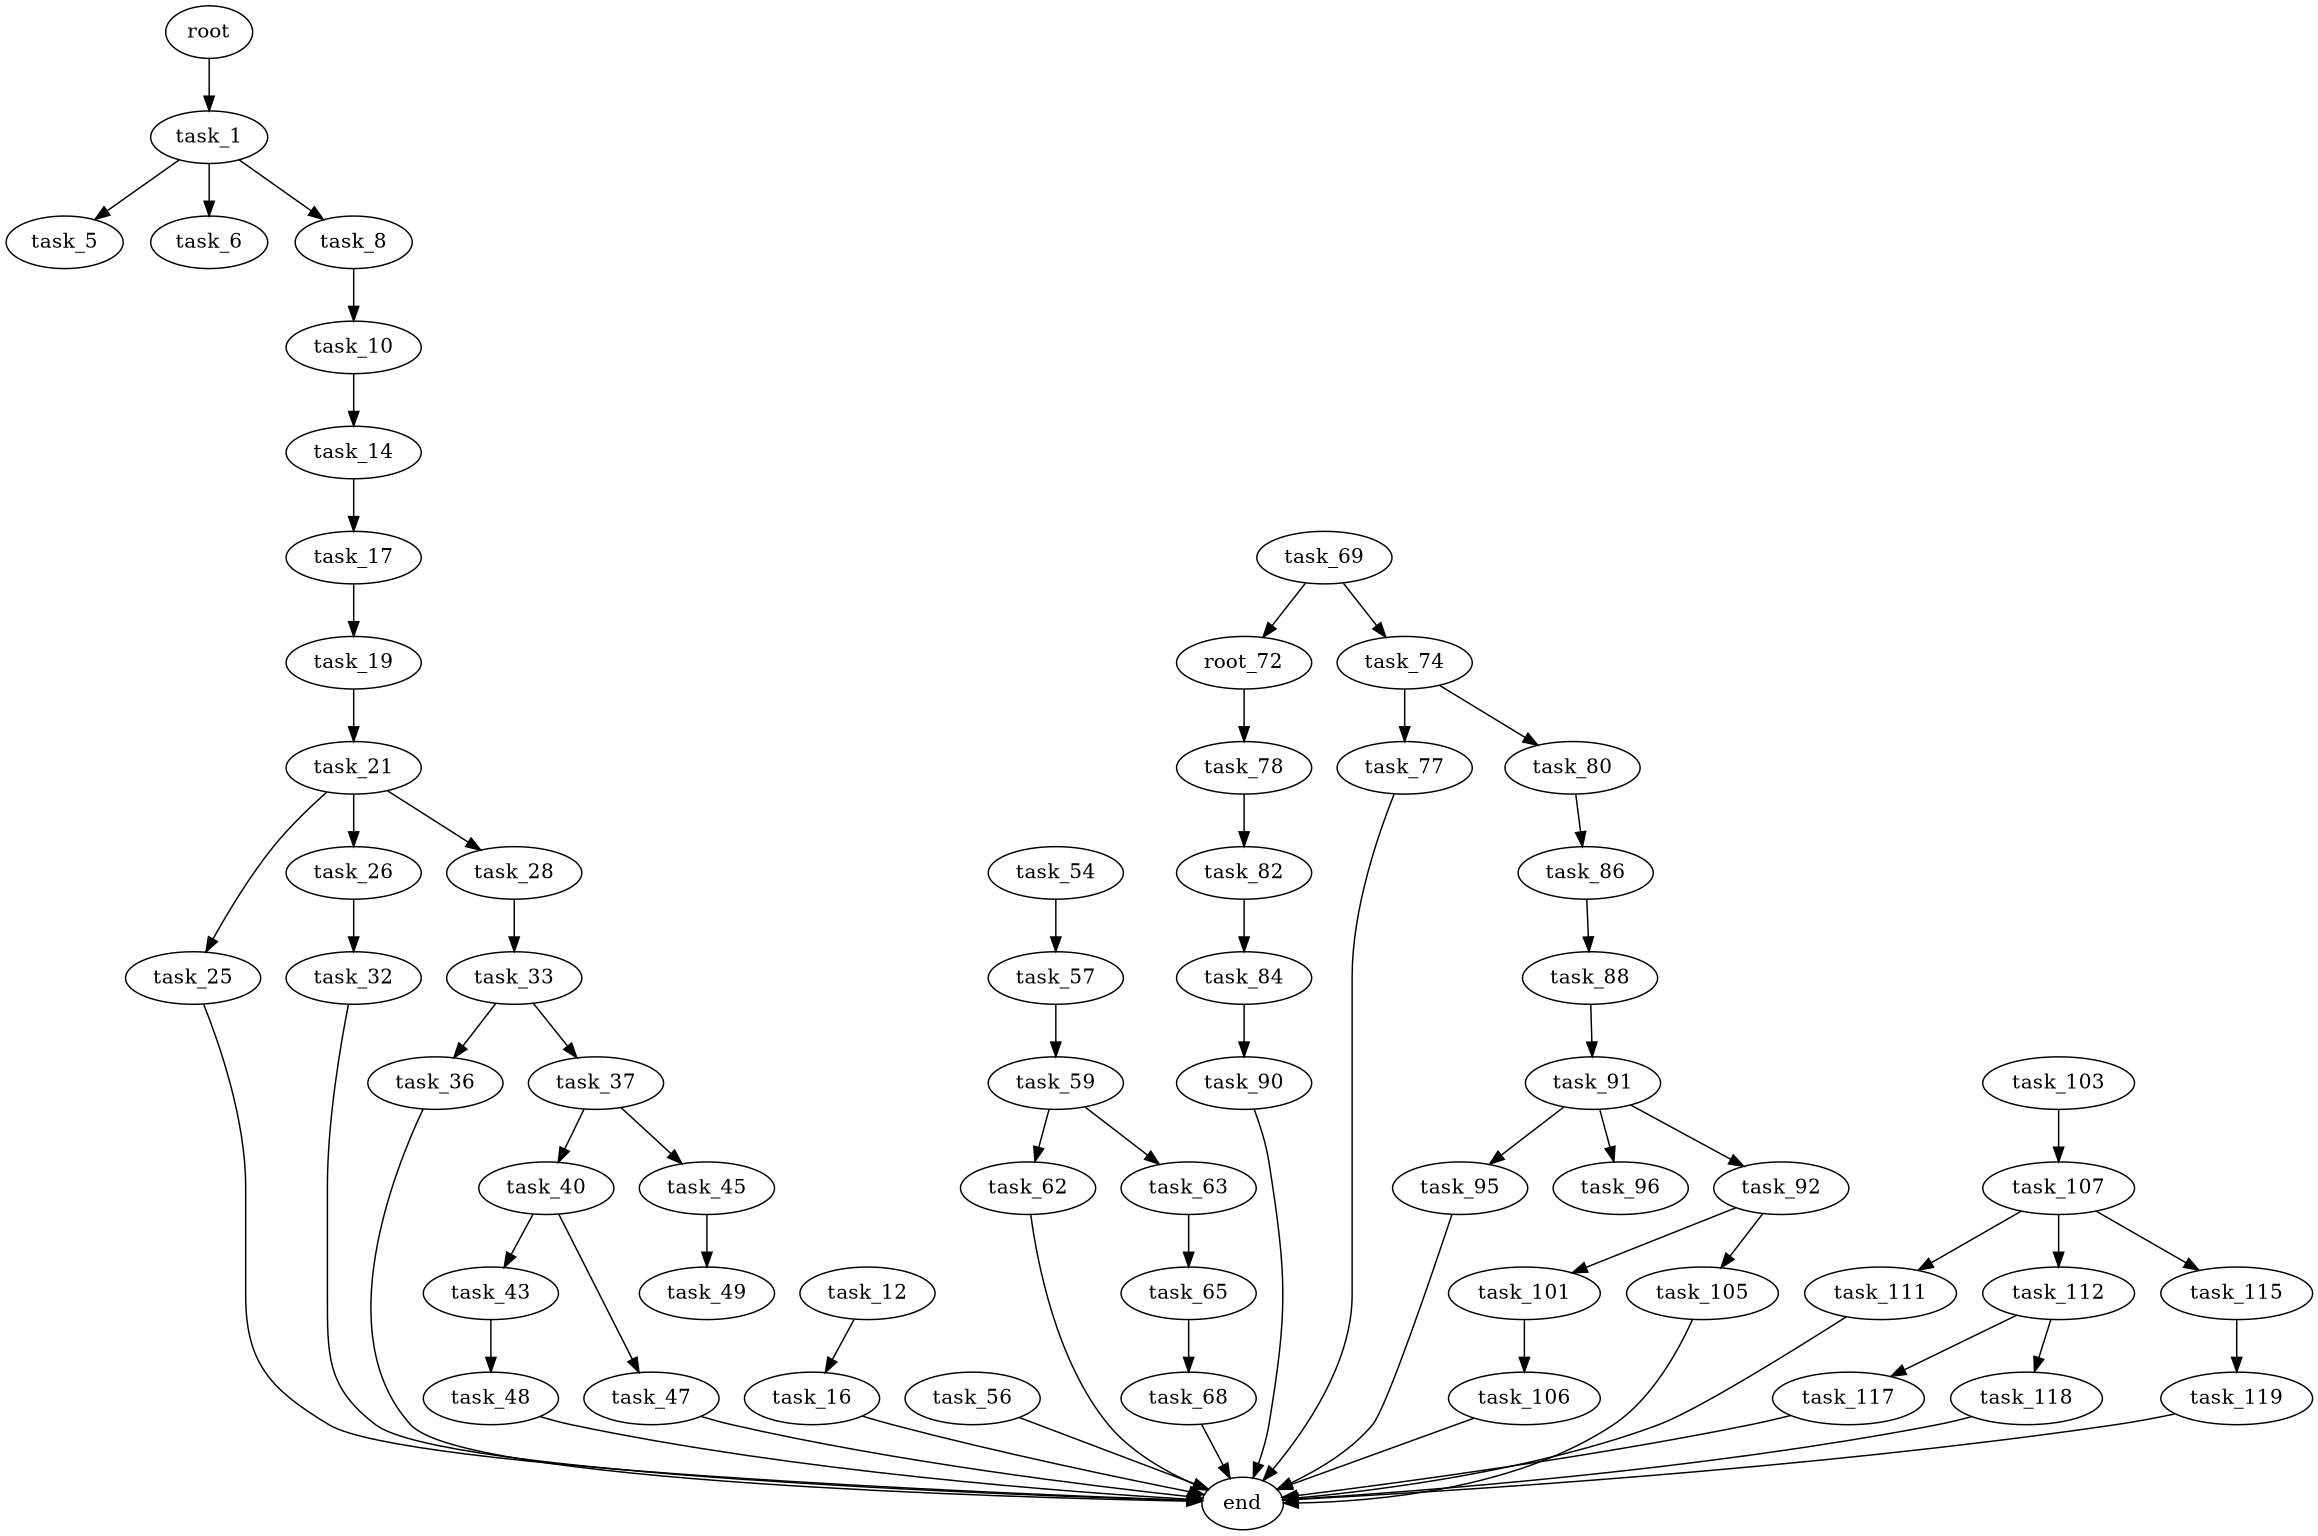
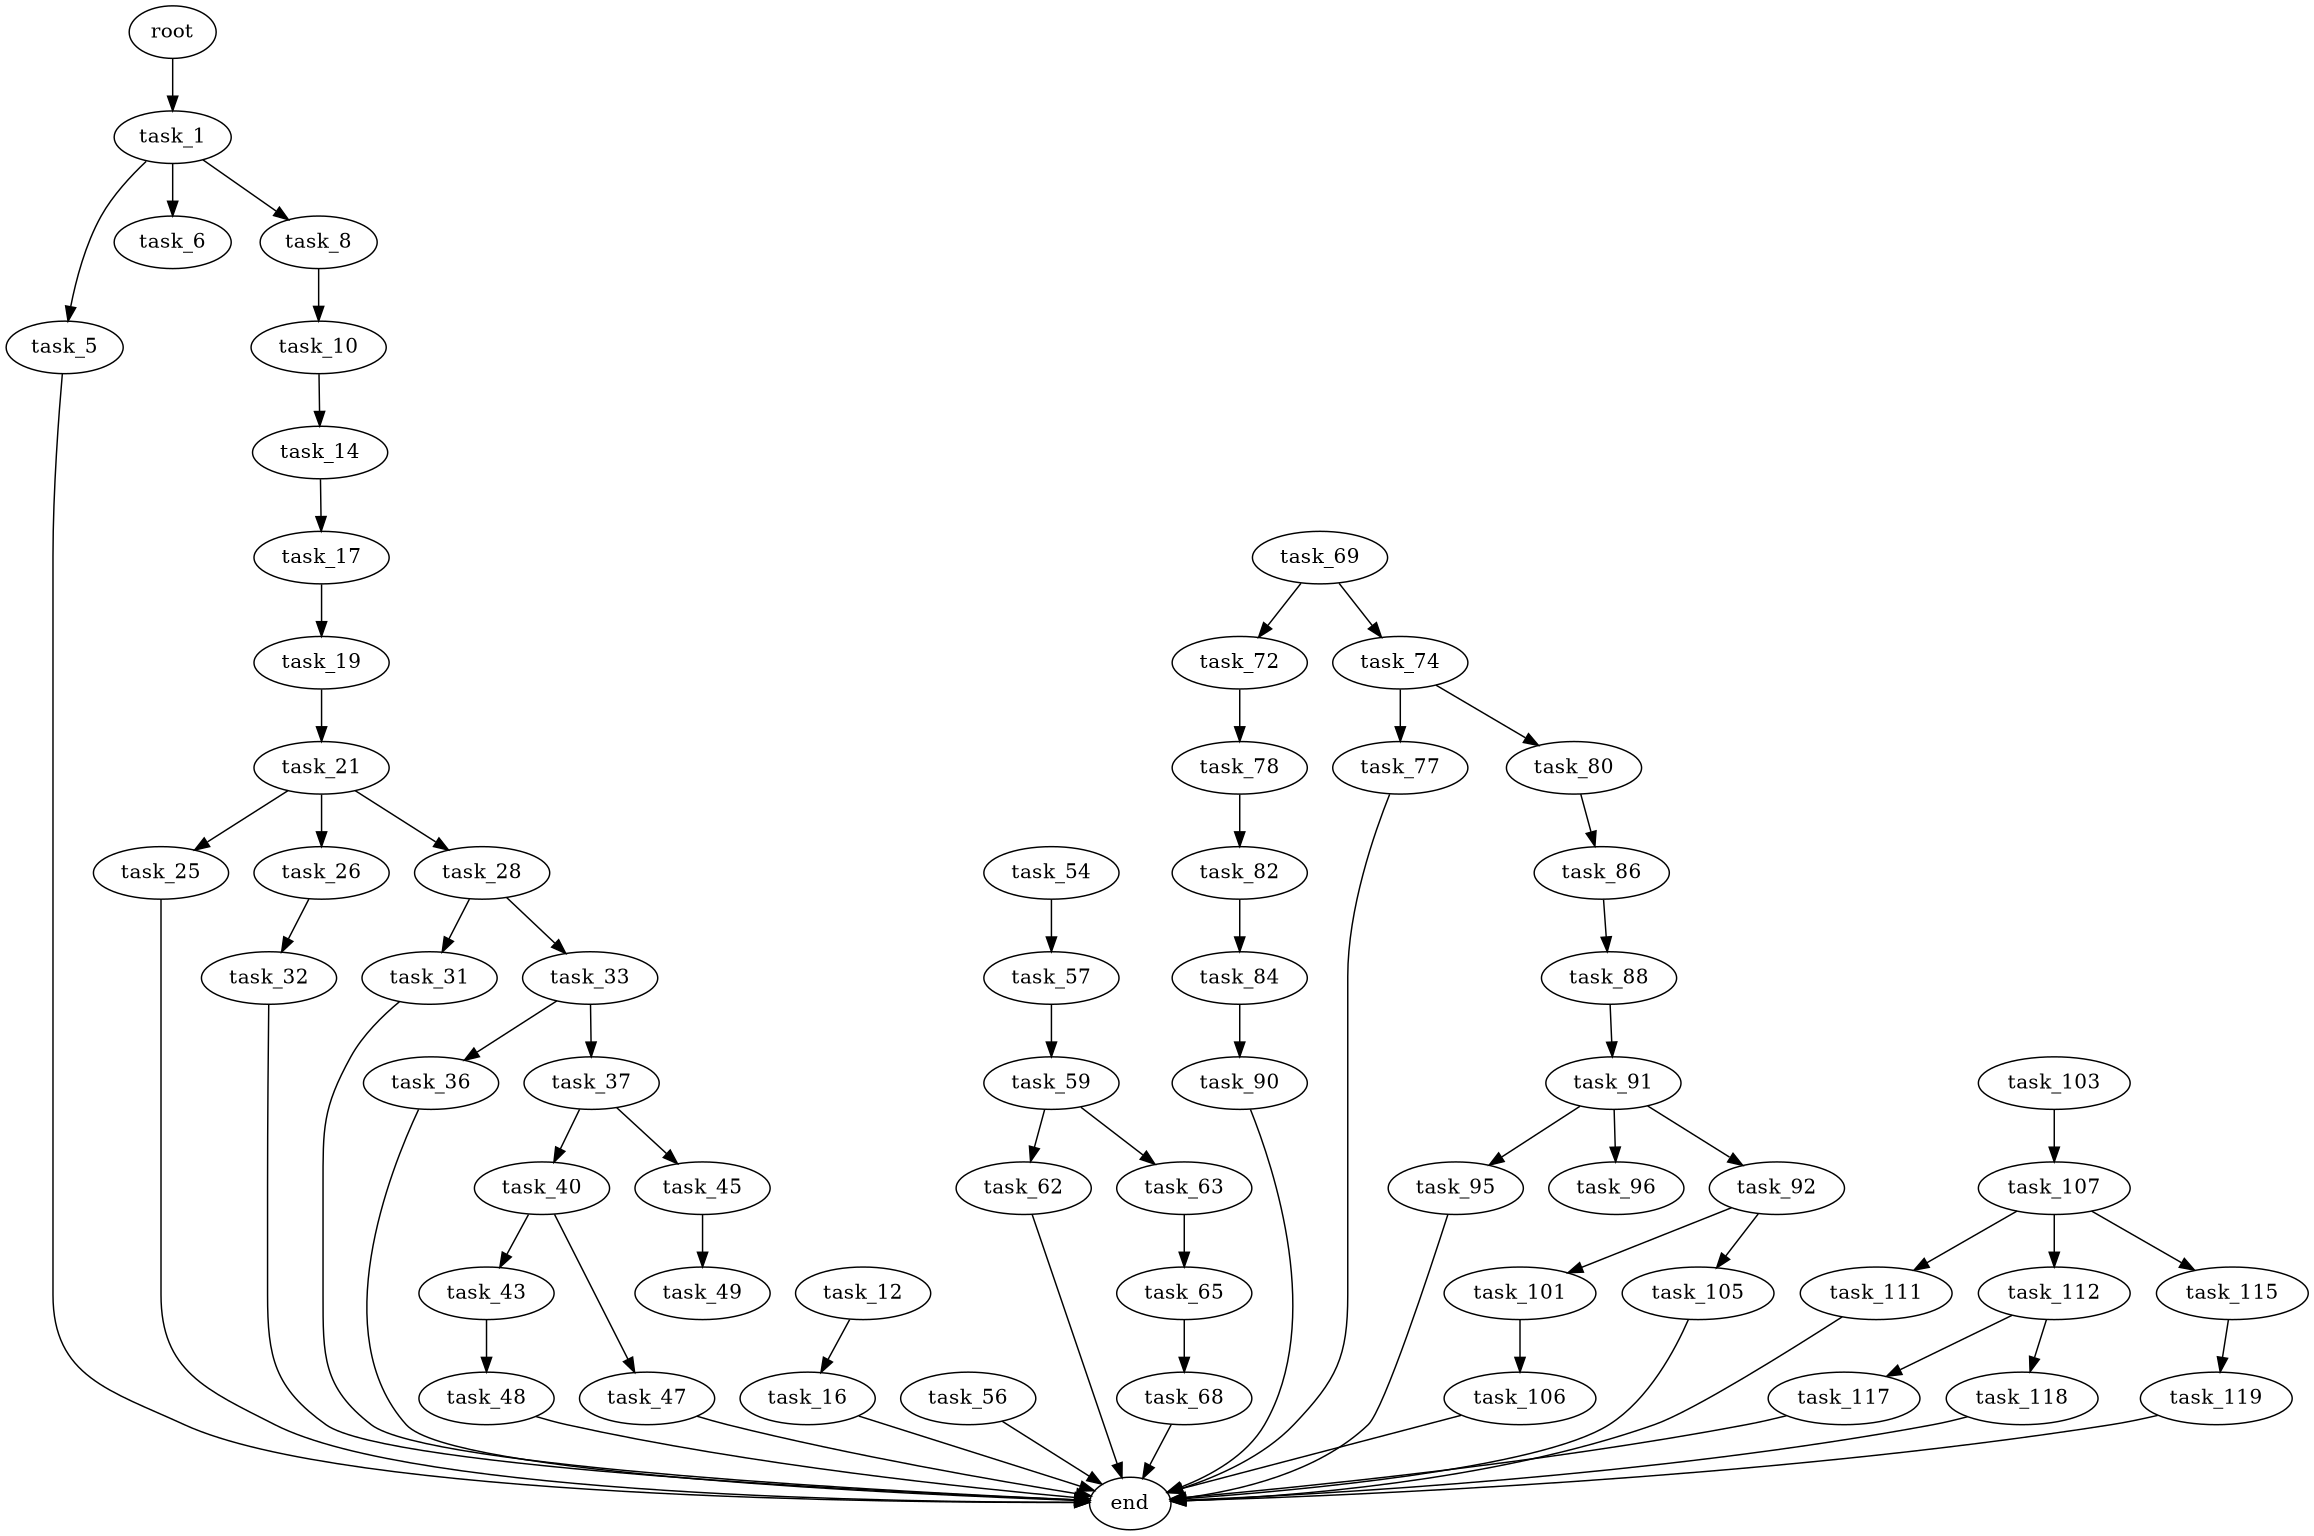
(1244, 663) -> (1240, 663)
none -> (430, 978)
none -> (85, 1373)
